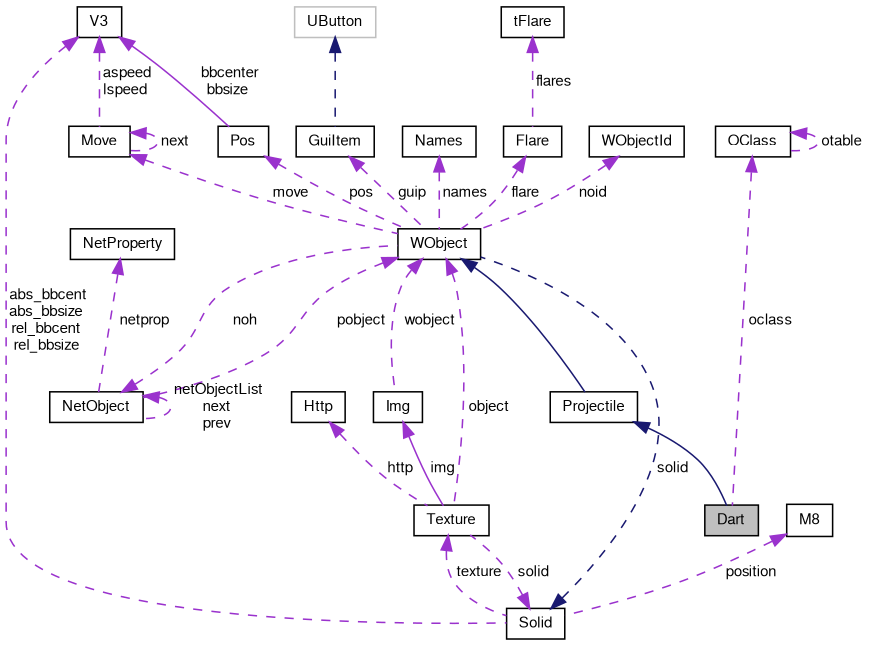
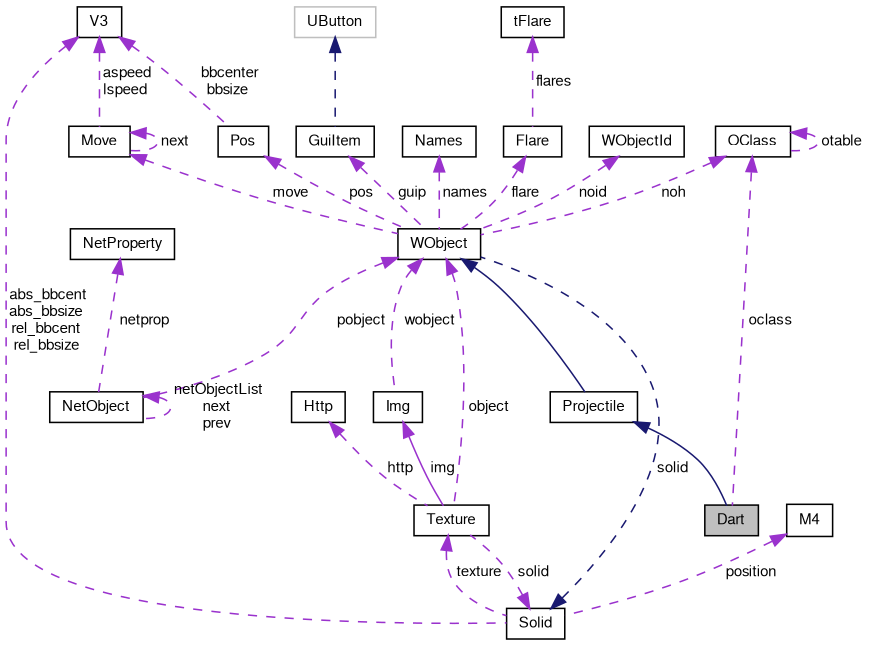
(182, 85) -> (182, 85)
(246, 278) -> (598, 206)
(810, 520) -> (810, 520)
